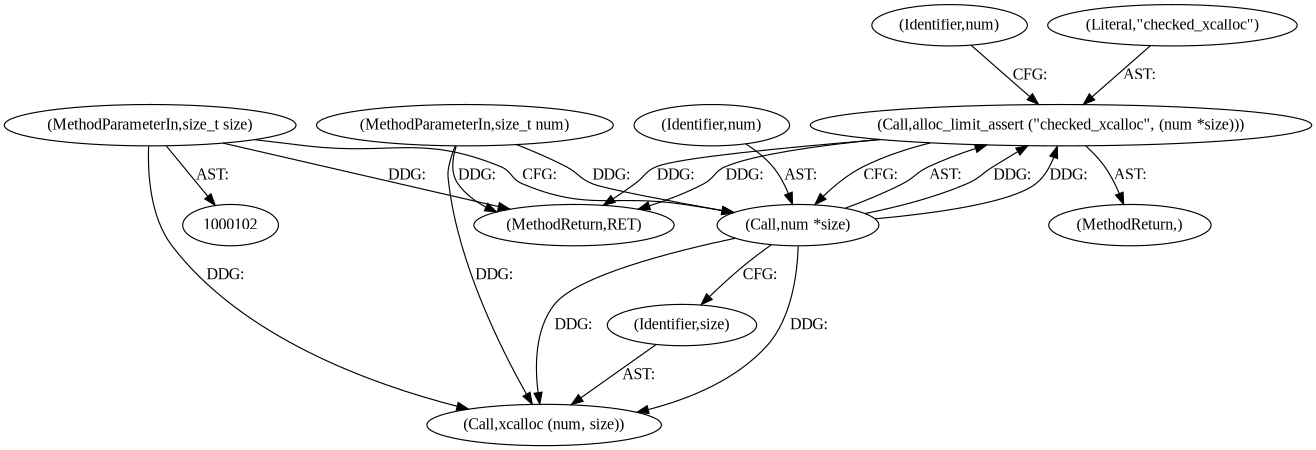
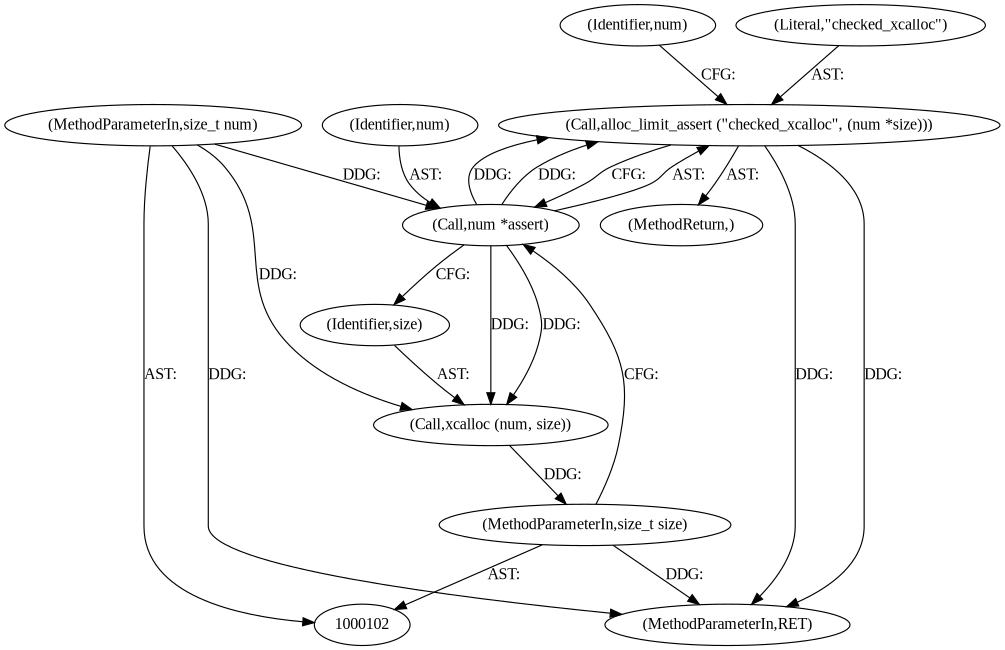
(574, 225) -> (727, 625)
(798, 225) -> (491, 225)
(257, 322) -> (534, 471)
none -> (144, 437)
